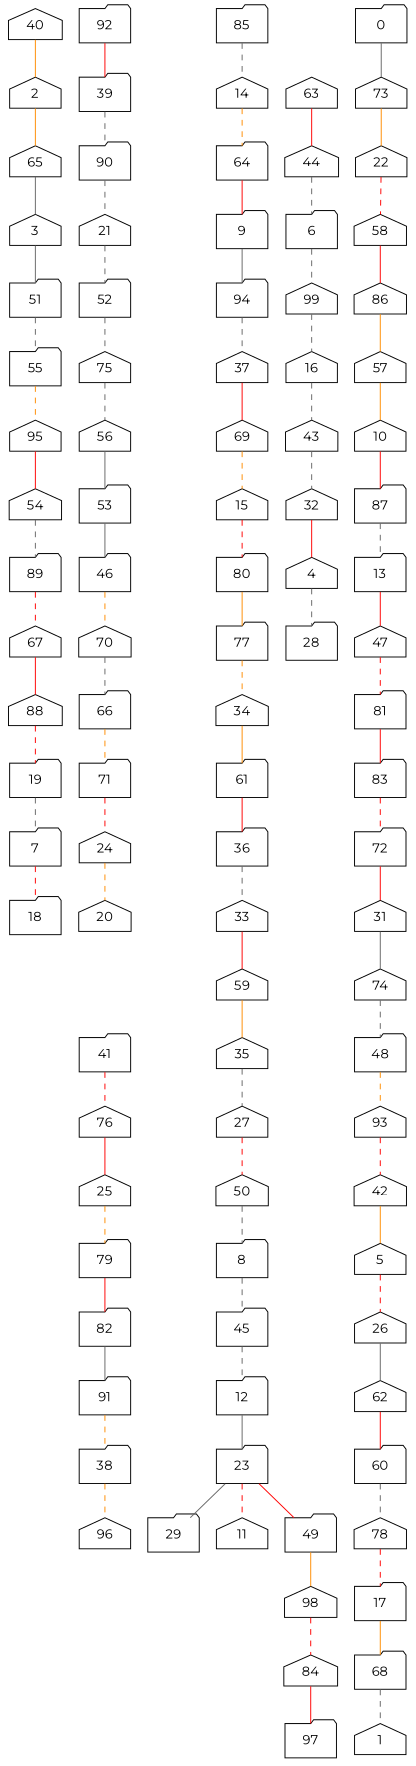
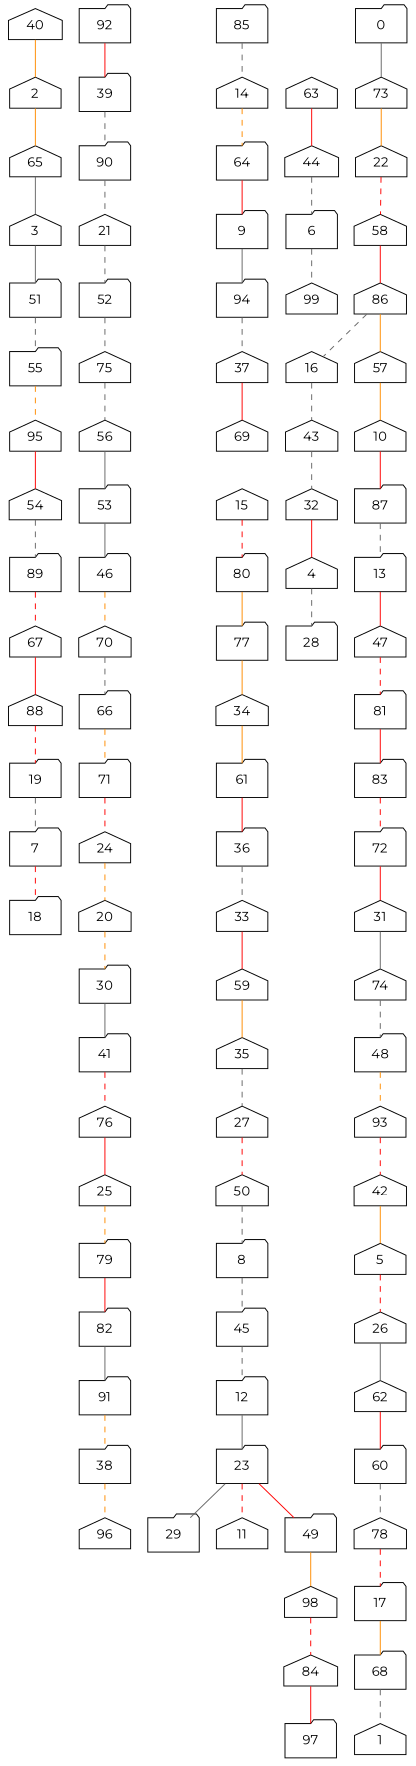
(312, 333) -> (345, 335)
(242, 470) -> none
(242, 678) -> (242, 678)
none -> (105, 986)
